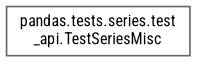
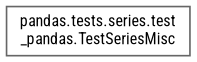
(98, 31) -> (98, 31)
